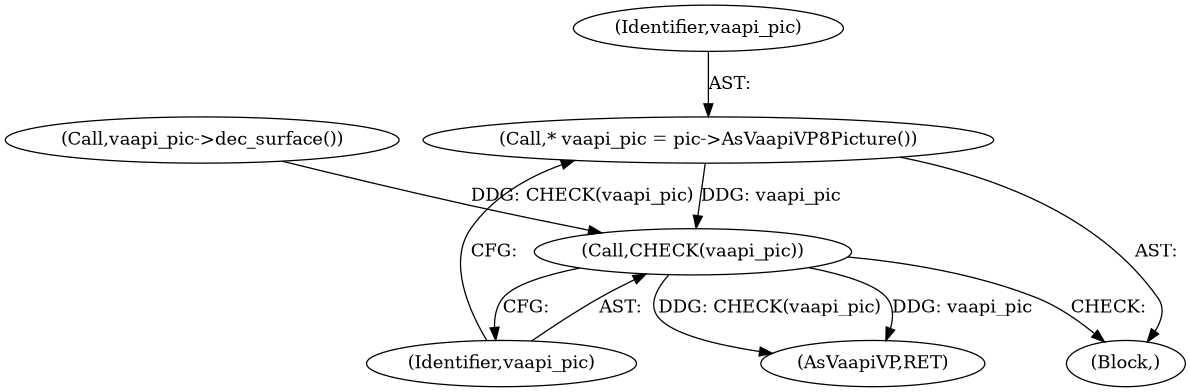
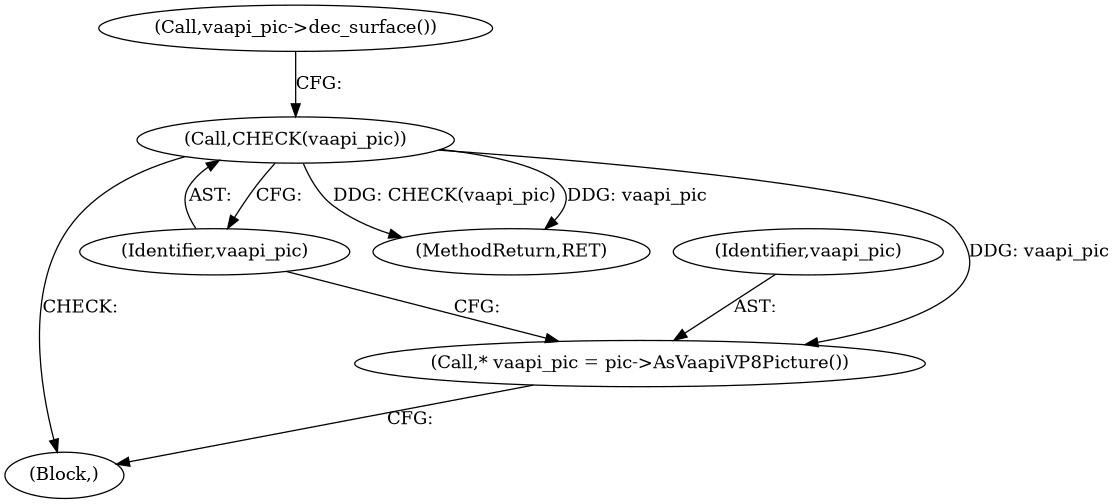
(702, 189) -> (808, 188)
(582, 196) -> (322, 84)
(1159, 252) -> (413, 419)
(873, 364) -> (512, 252)
